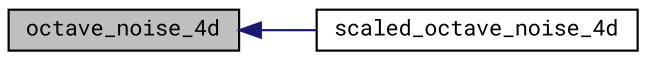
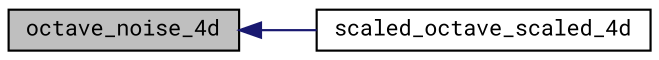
(477, 30) -> (484, 30)
